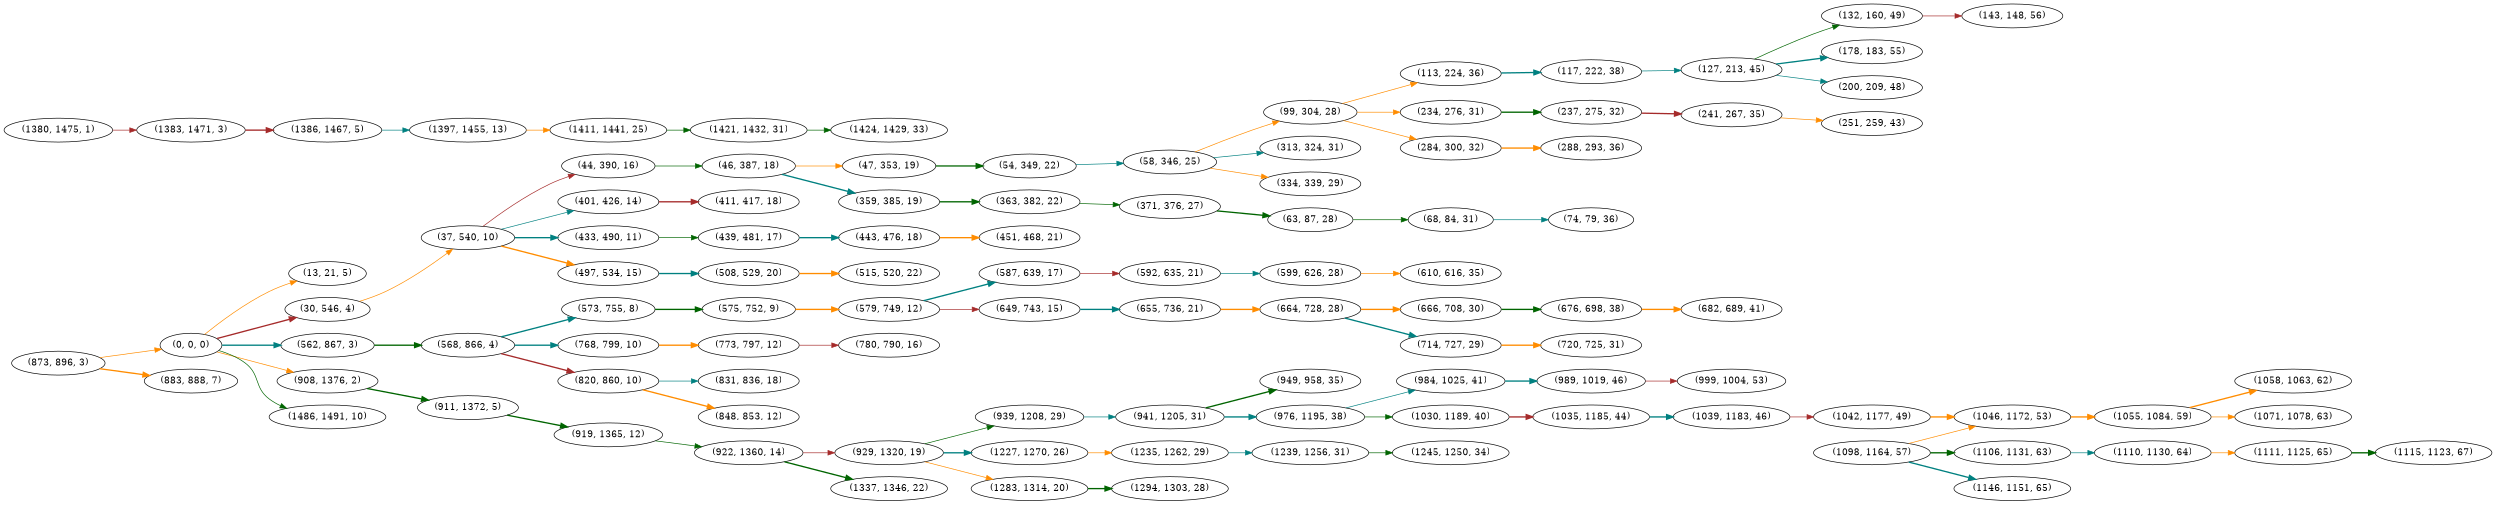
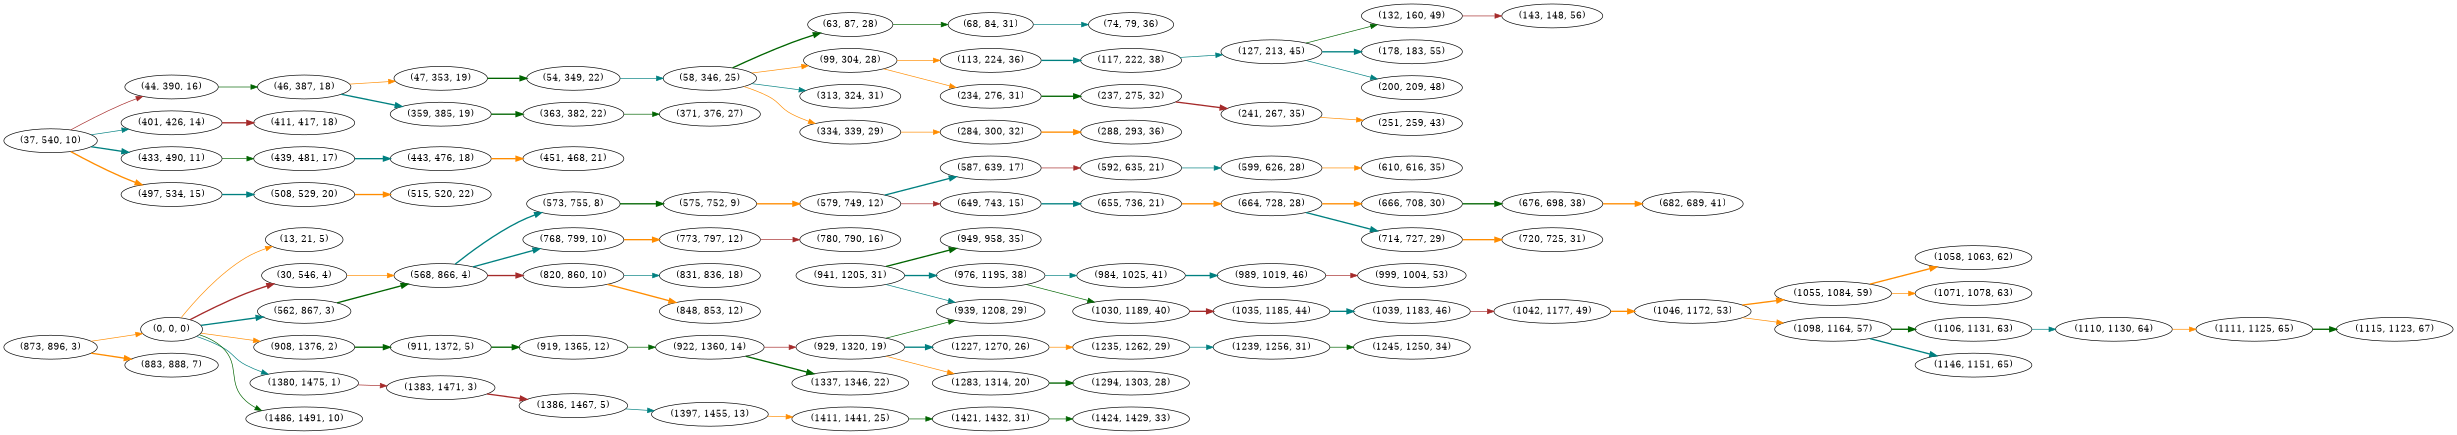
(1377, 129) -> (917, 132)
(1240, 213) -> (773, 50)
(405, 281) -> (367, 276)
none -> (233, 355)
(1096, 417) -> (917, 293)
(1939, 436) -> (1760, 320)
